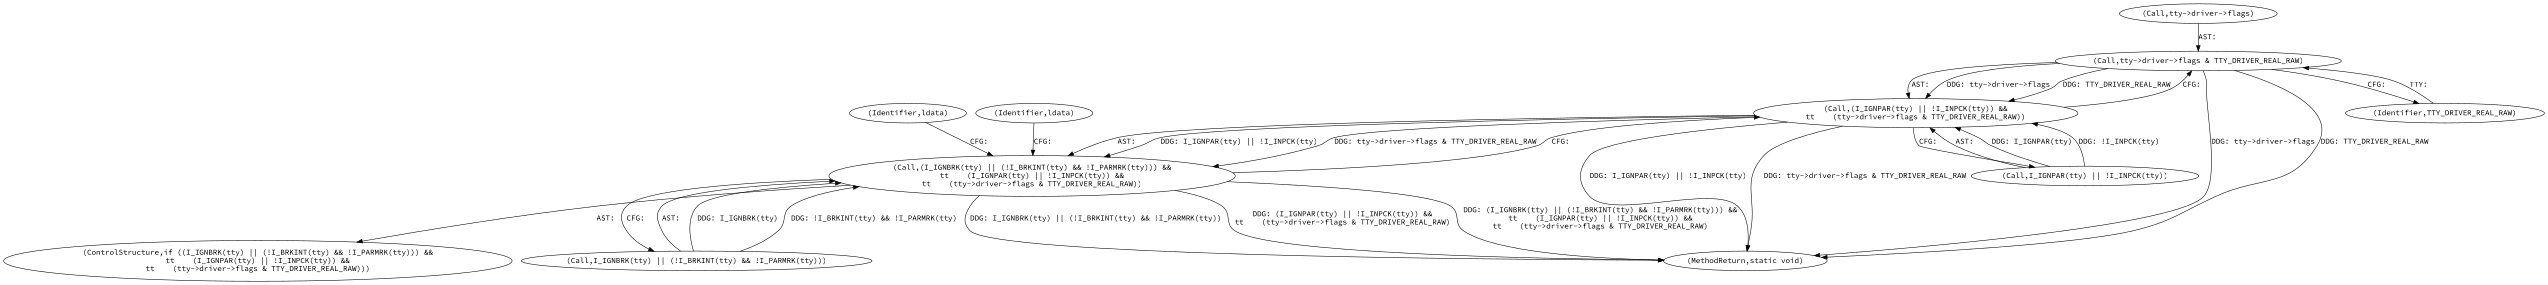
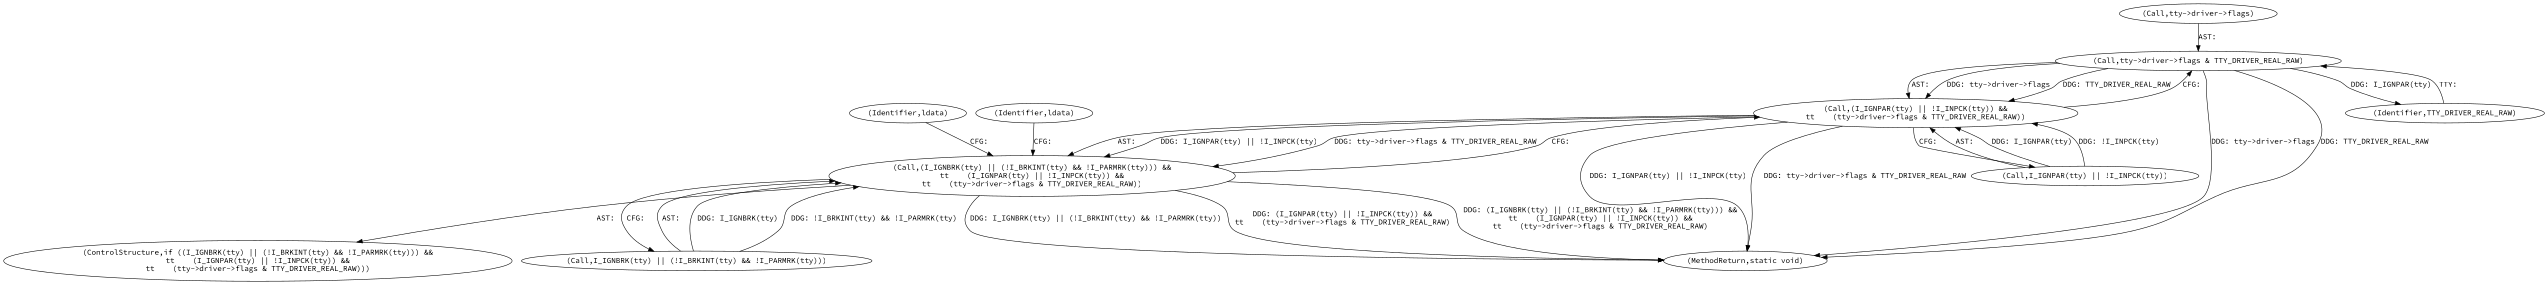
(2379, 85) -> (2391, 85)
